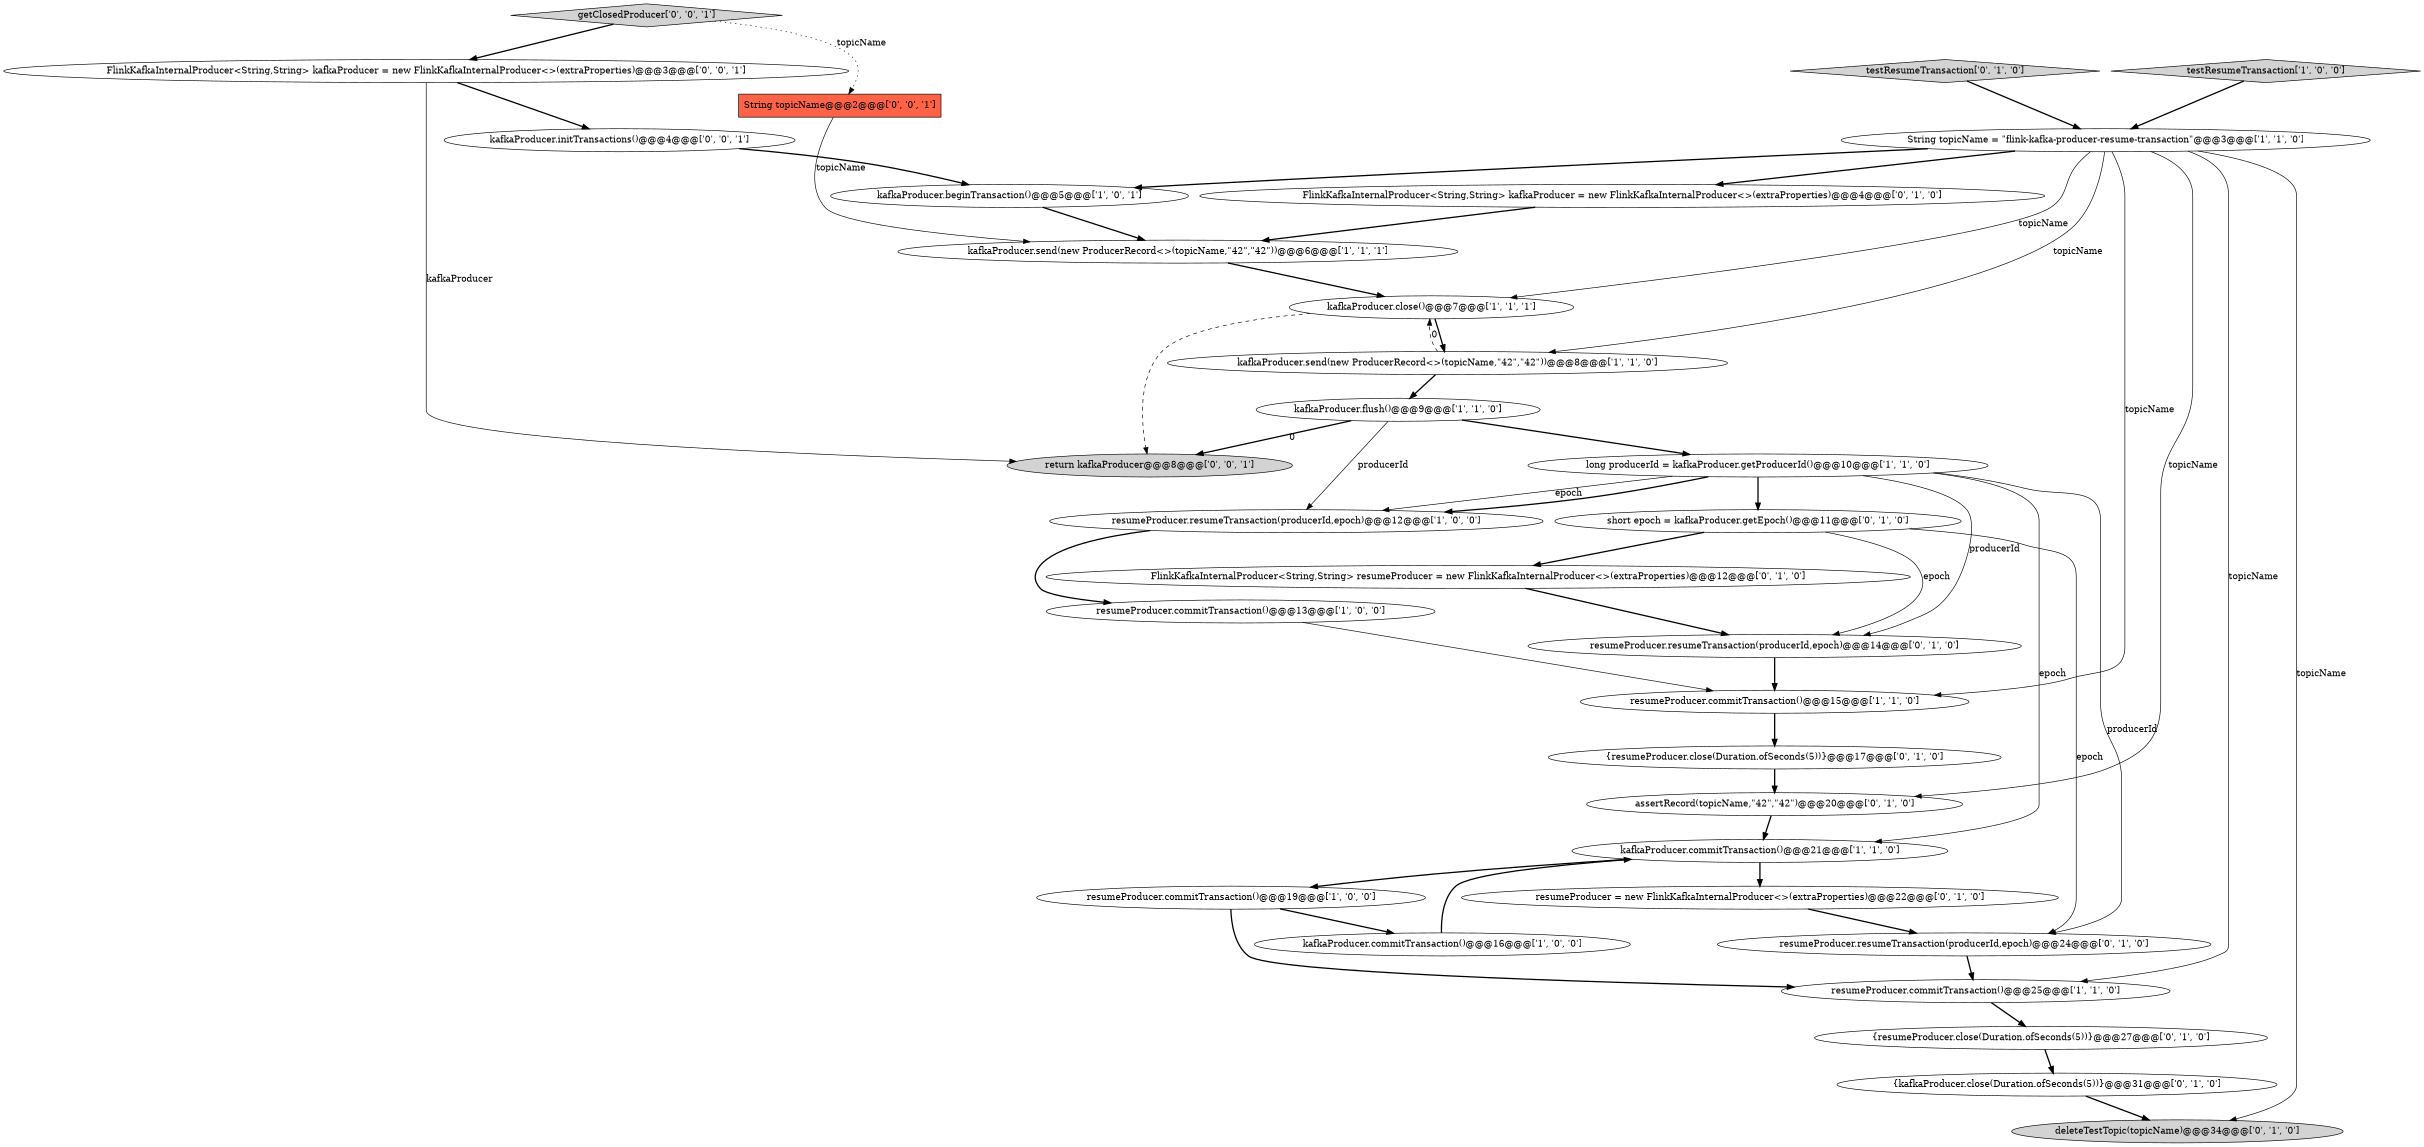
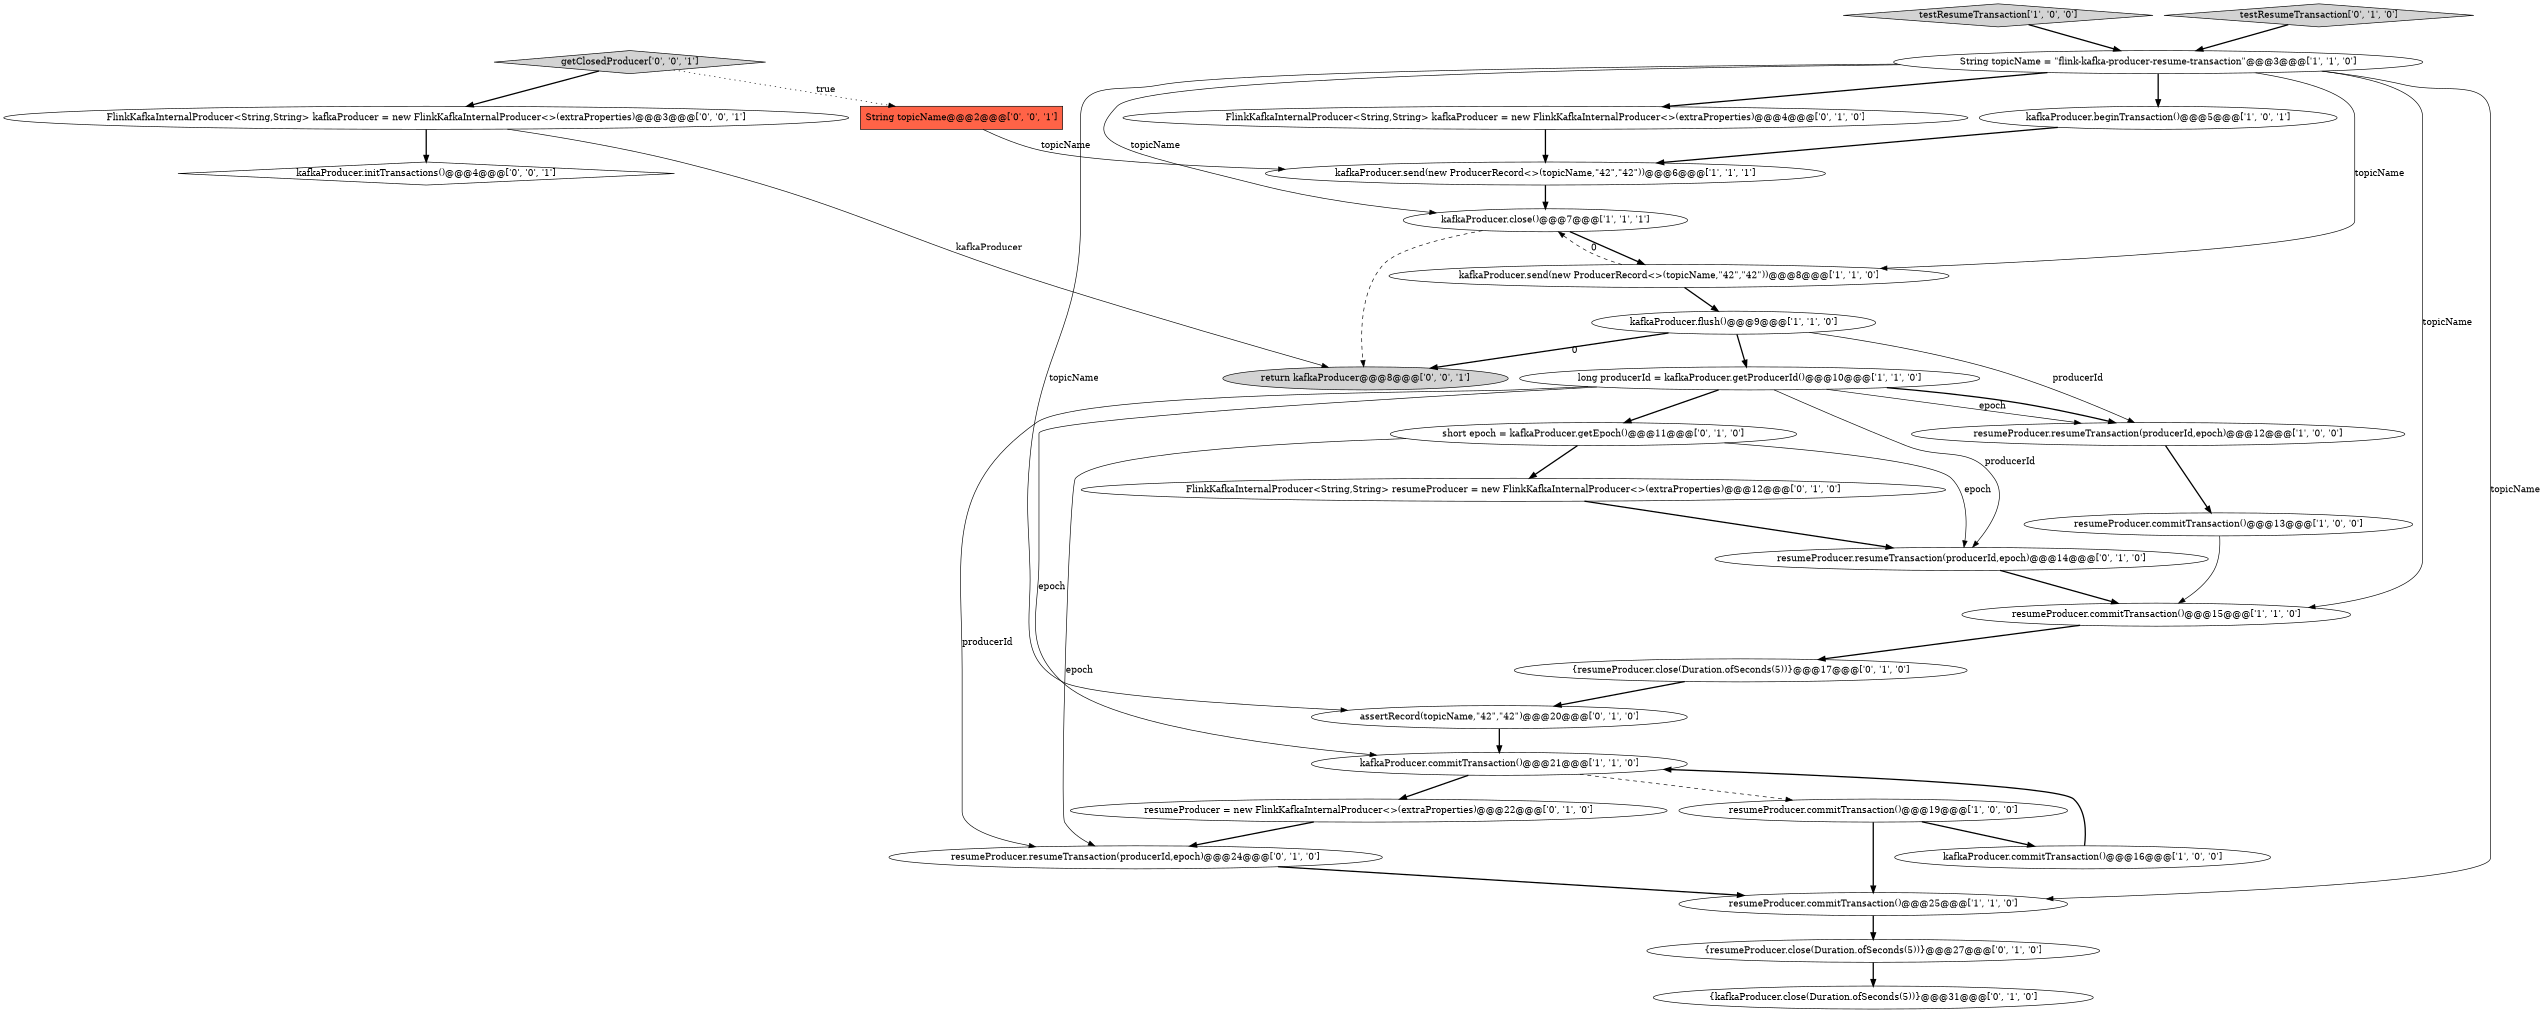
(862, 43) -> (826, 90)
(620, 140) -> (426, 174)
(851, 161) -> none
(1473, 871) -> (1683, 787)
(2177, 1131) -> none
